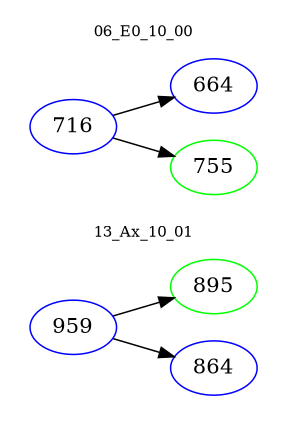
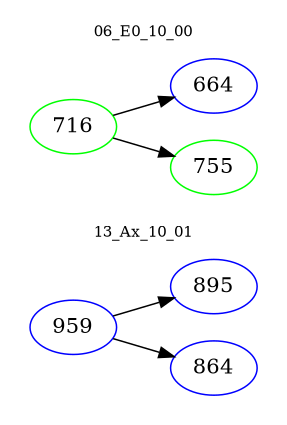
(73, 127) -> (73, 127)
(214, 287) -> (214, 287)
